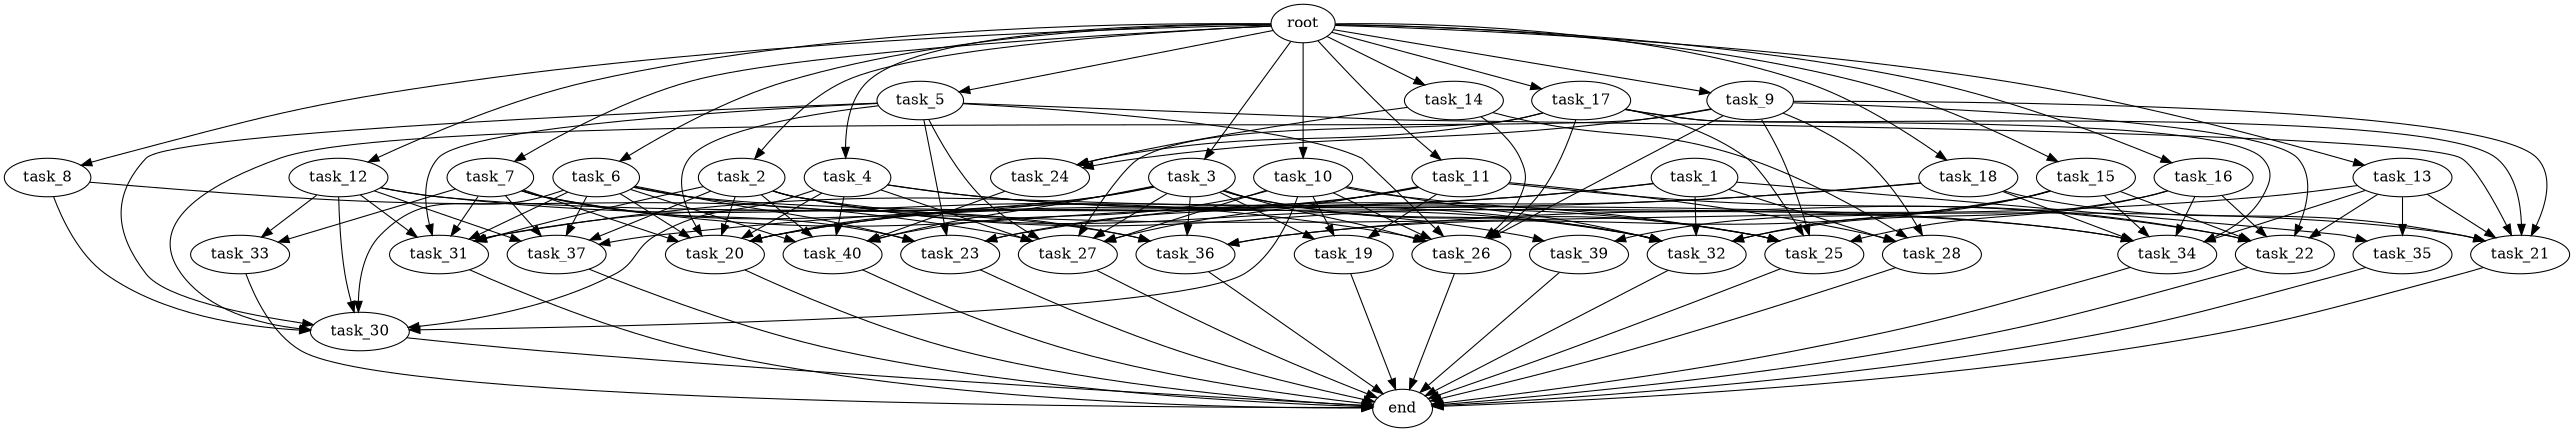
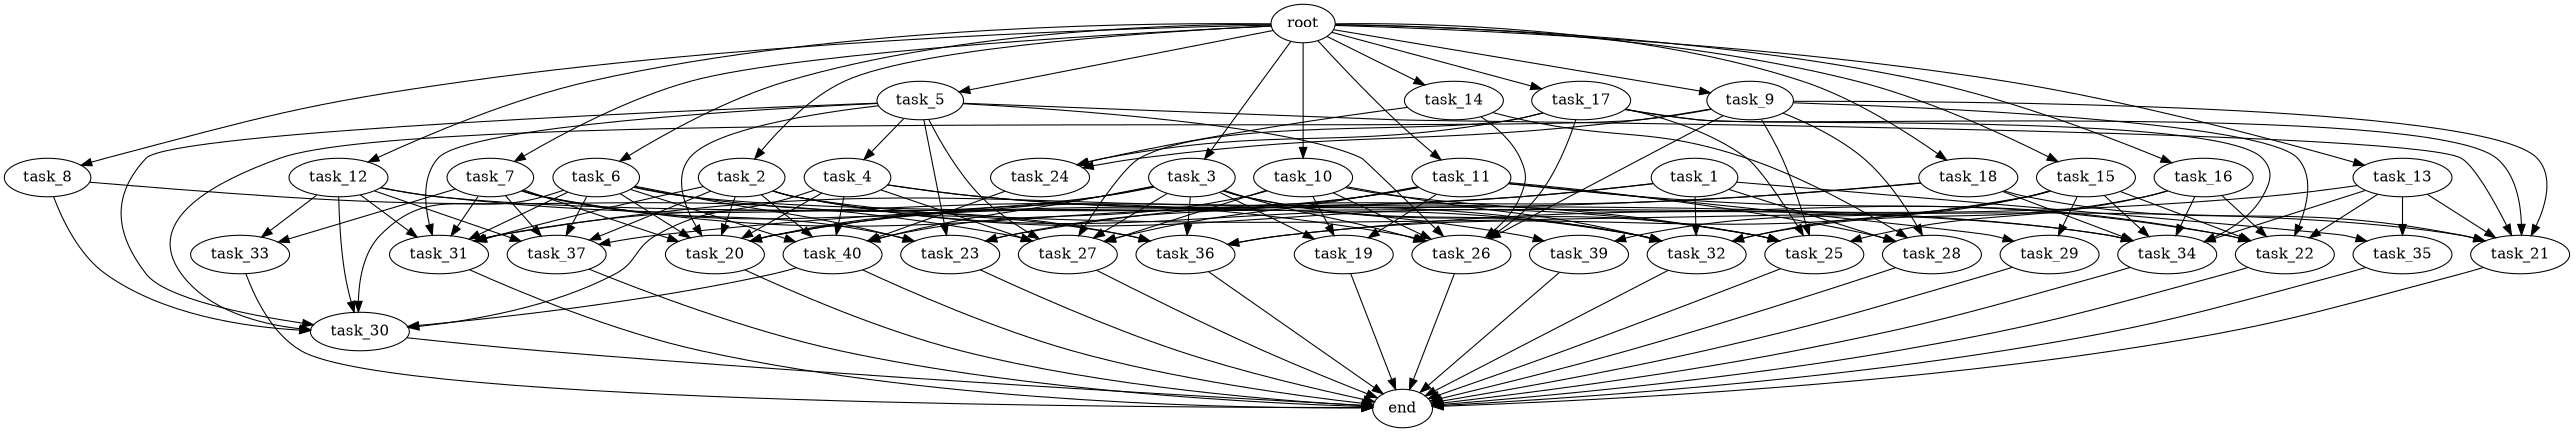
(1030, 35) -> (888, 135)
none -> (2050, 255)
(882, 316) -> (609, 303)
